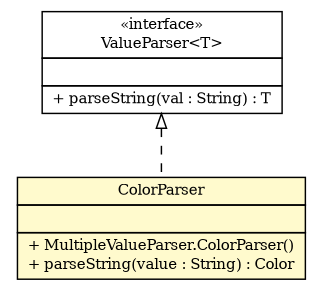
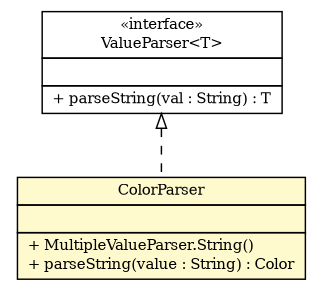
(161, 246) -> (141, 246)
